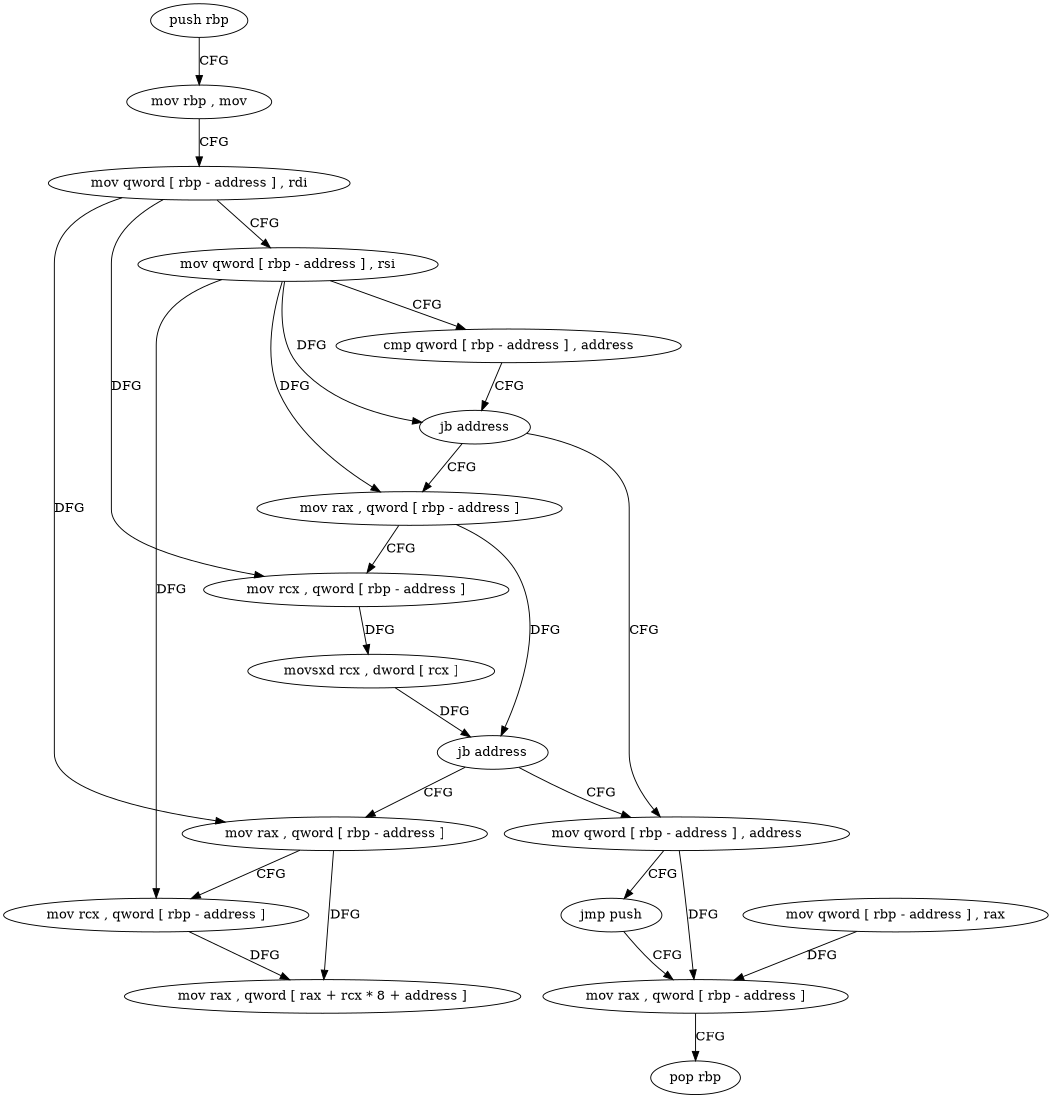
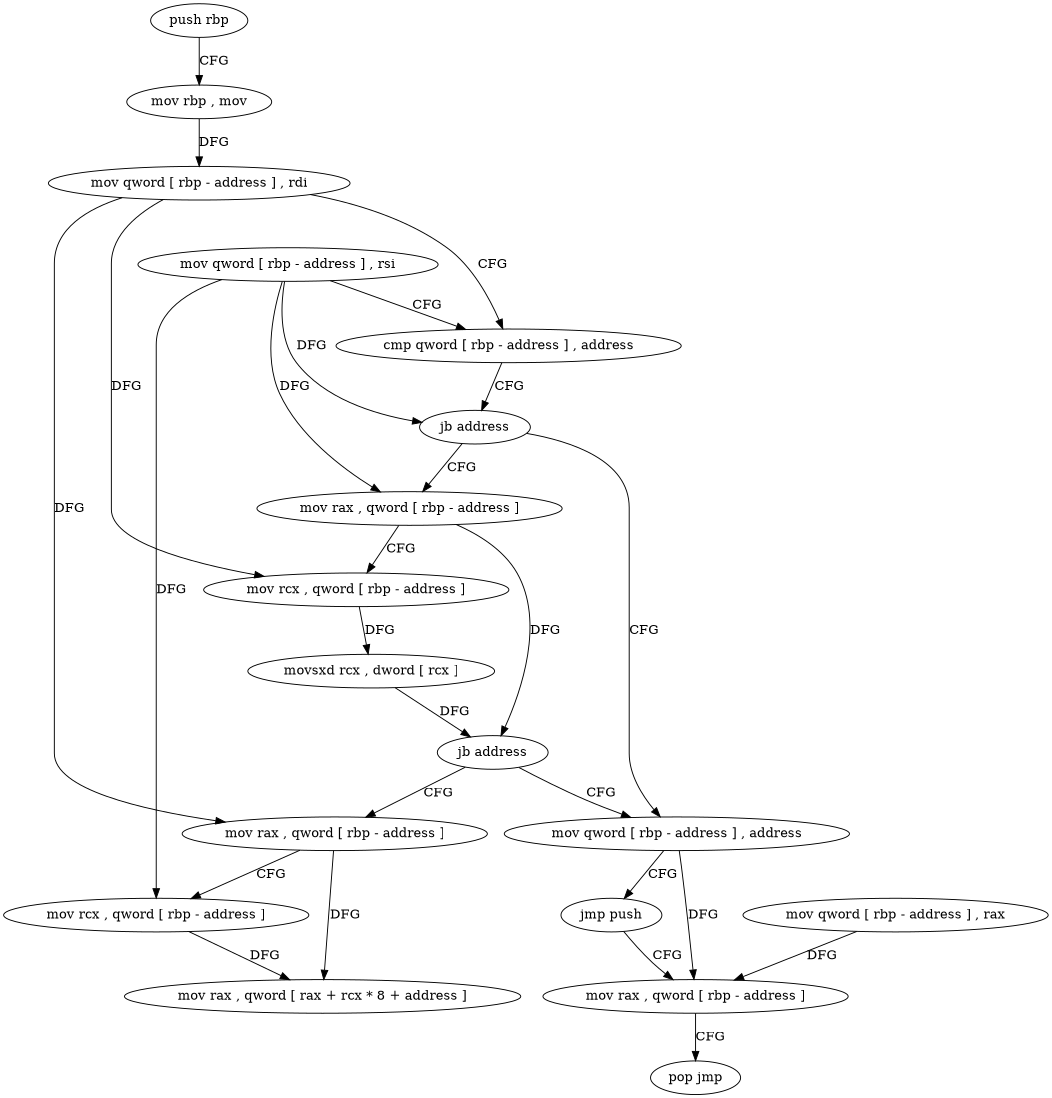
(214, 143) -> (214, 143)
(240, 221) -> (423, 232)
(696, 1078) -> (696, 1078)
